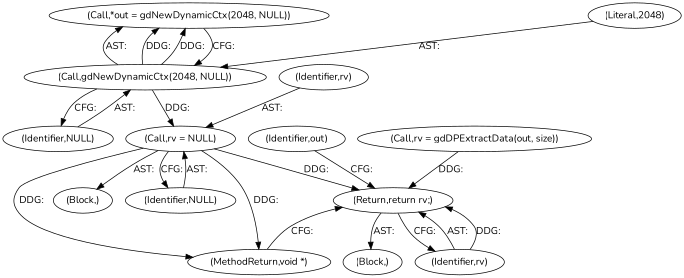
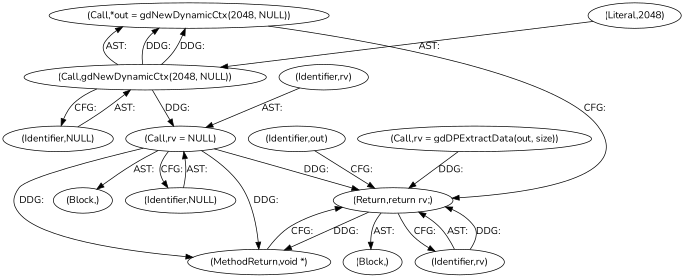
(212, 46) -> (529, 85)
none -> (330, 230)
